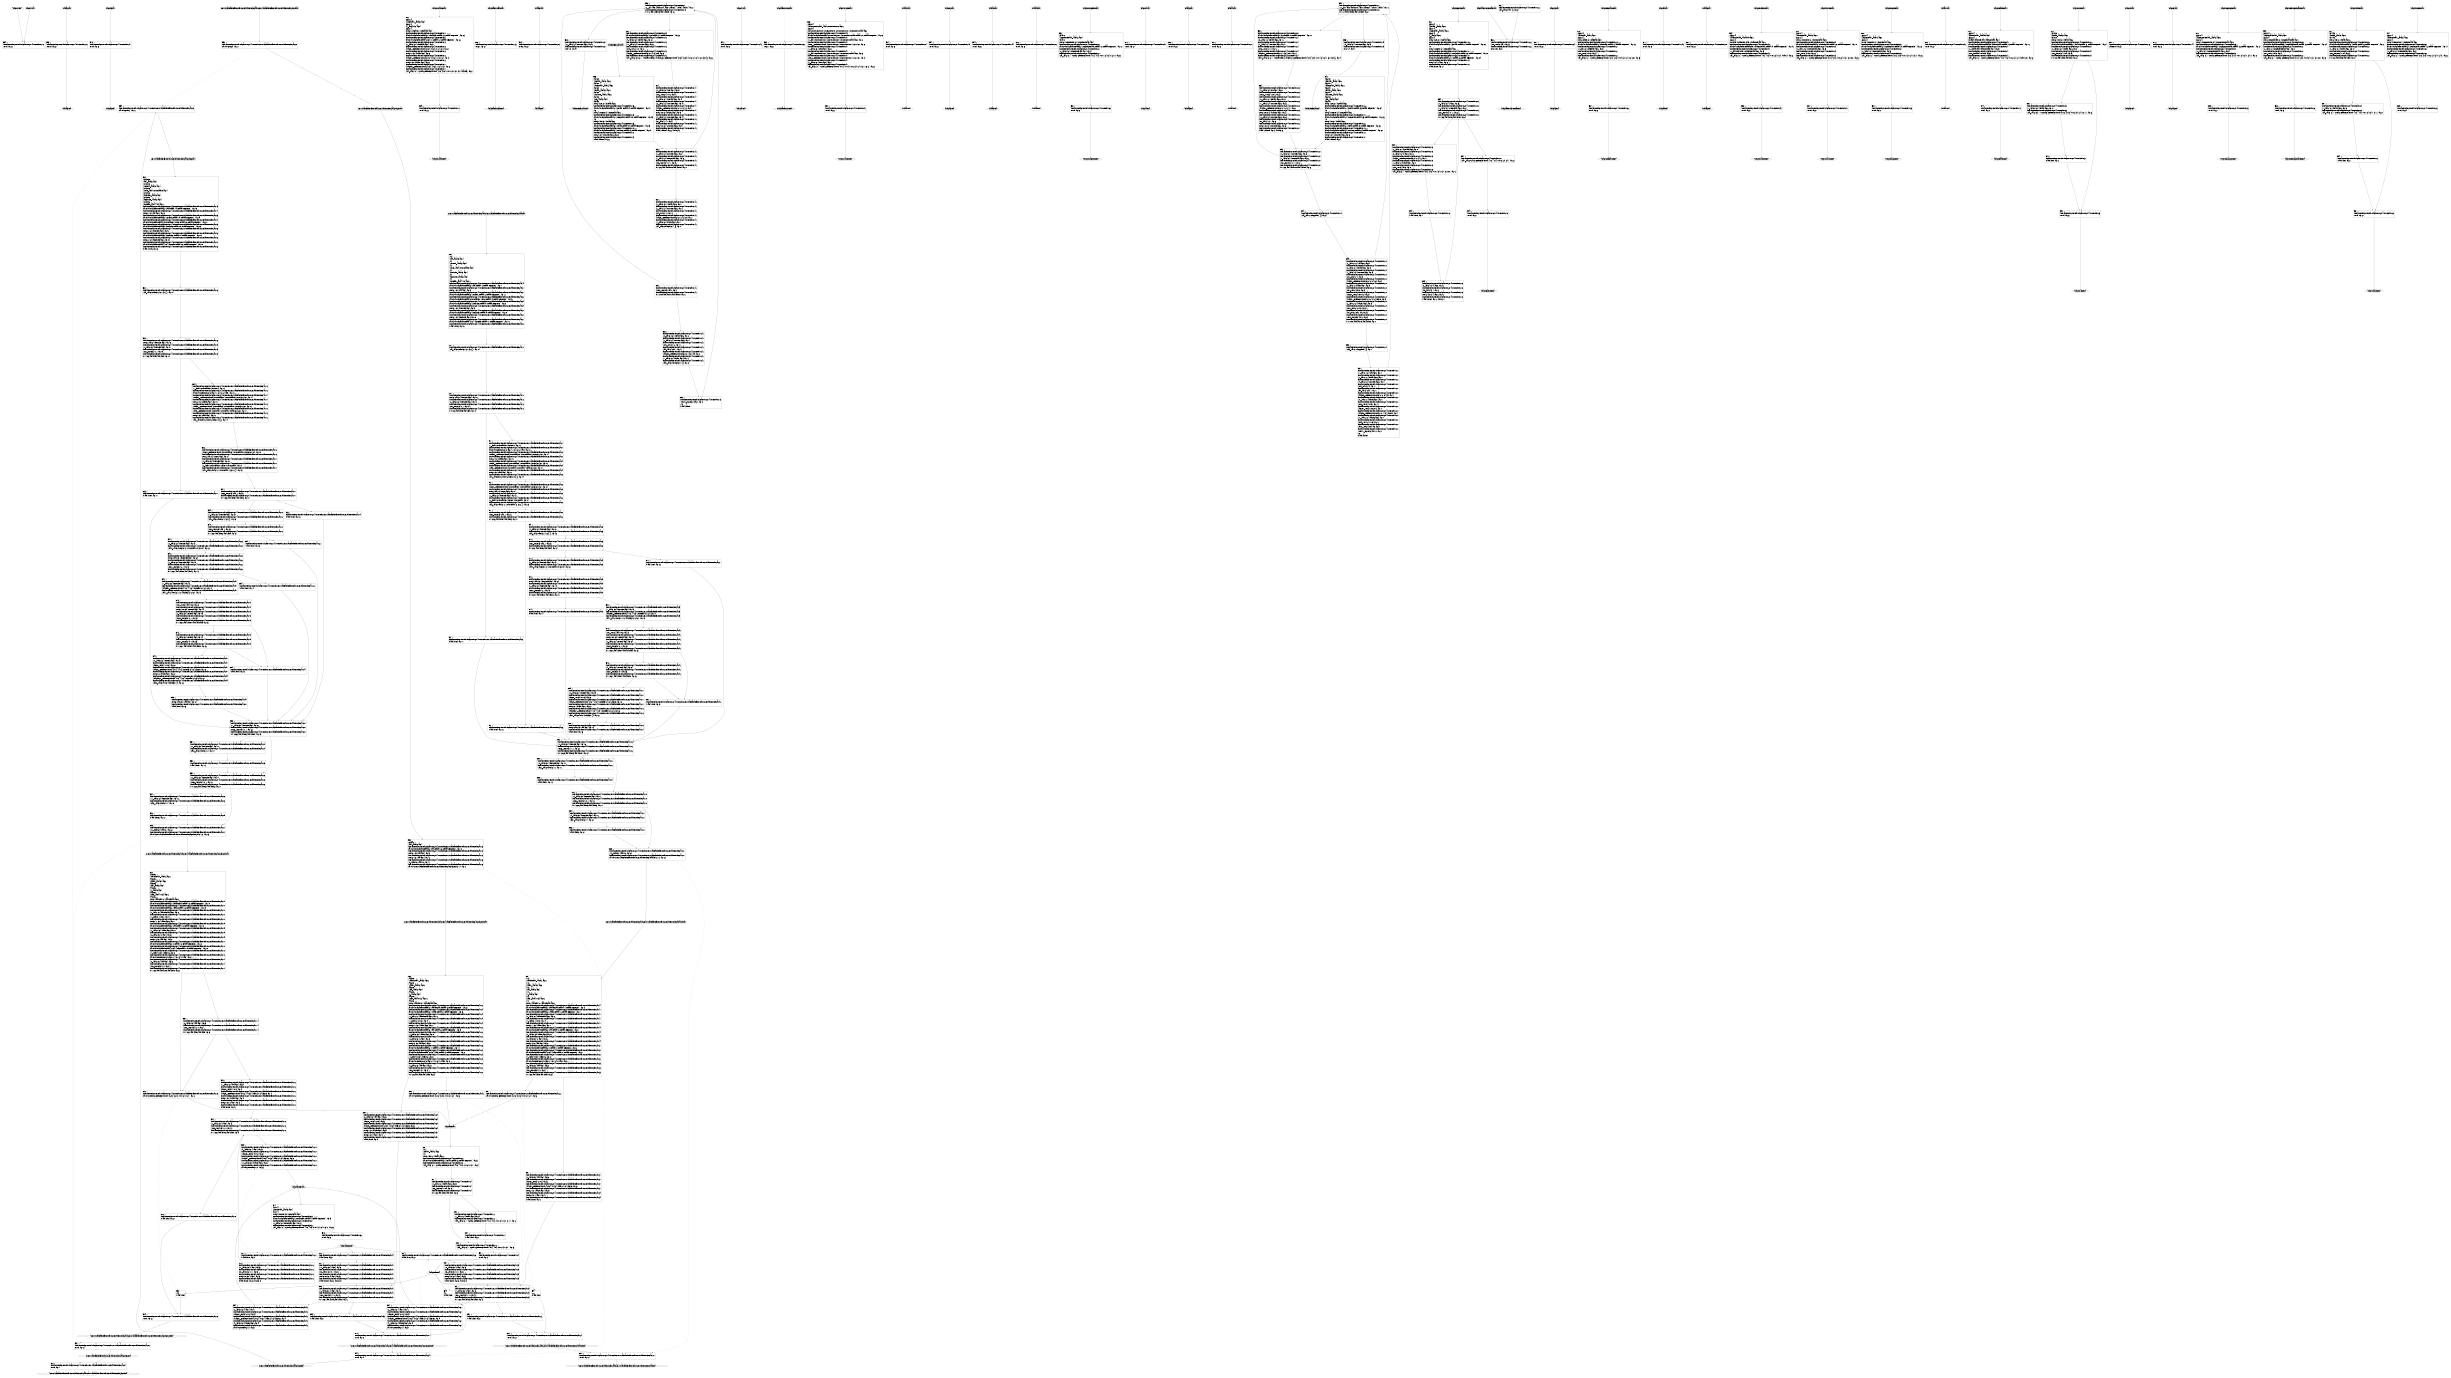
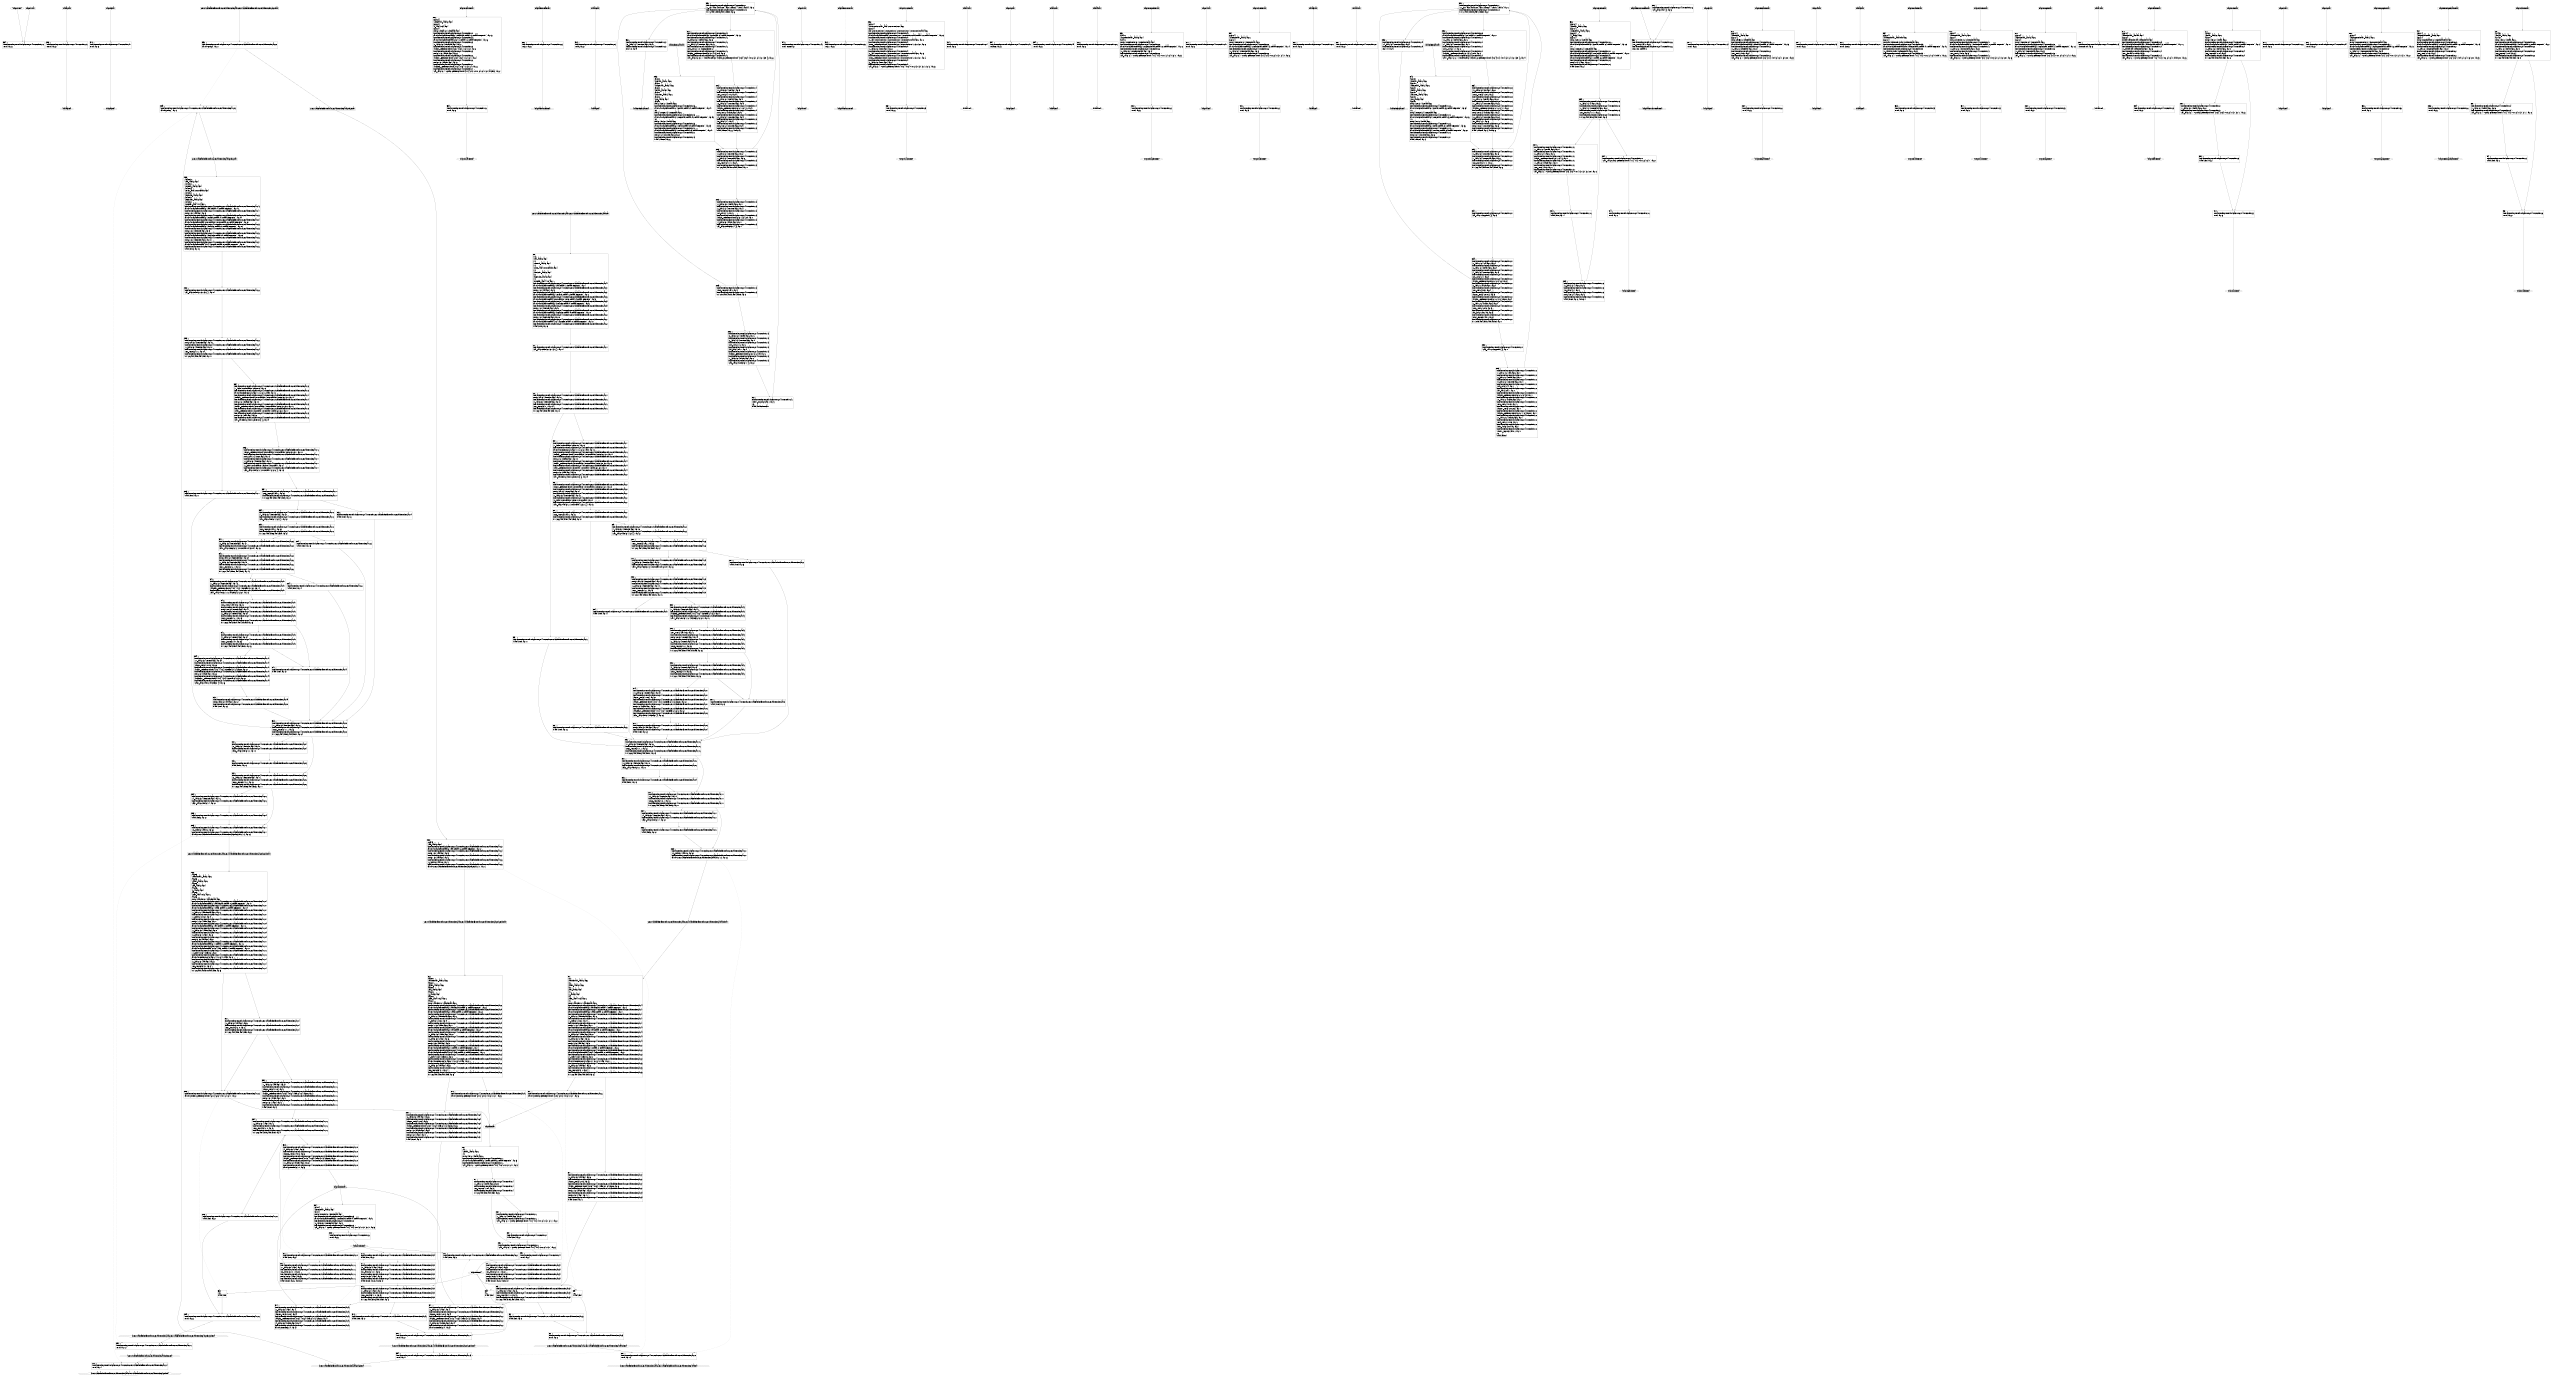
none -> (1433, 45)
(725, 47) -> (788, 47)
(934, 47) -> (996, 47)
(1691, 47) -> (1845, 47)
(1930, 47) -> (2086, 47)
(2115, 47) -> (2267, 47)
(635, 49) -> (700, 49)
(1497, 49) -> (1640, 49)
none -> (1260, 159)
(685, 407) -> (760, 407)
